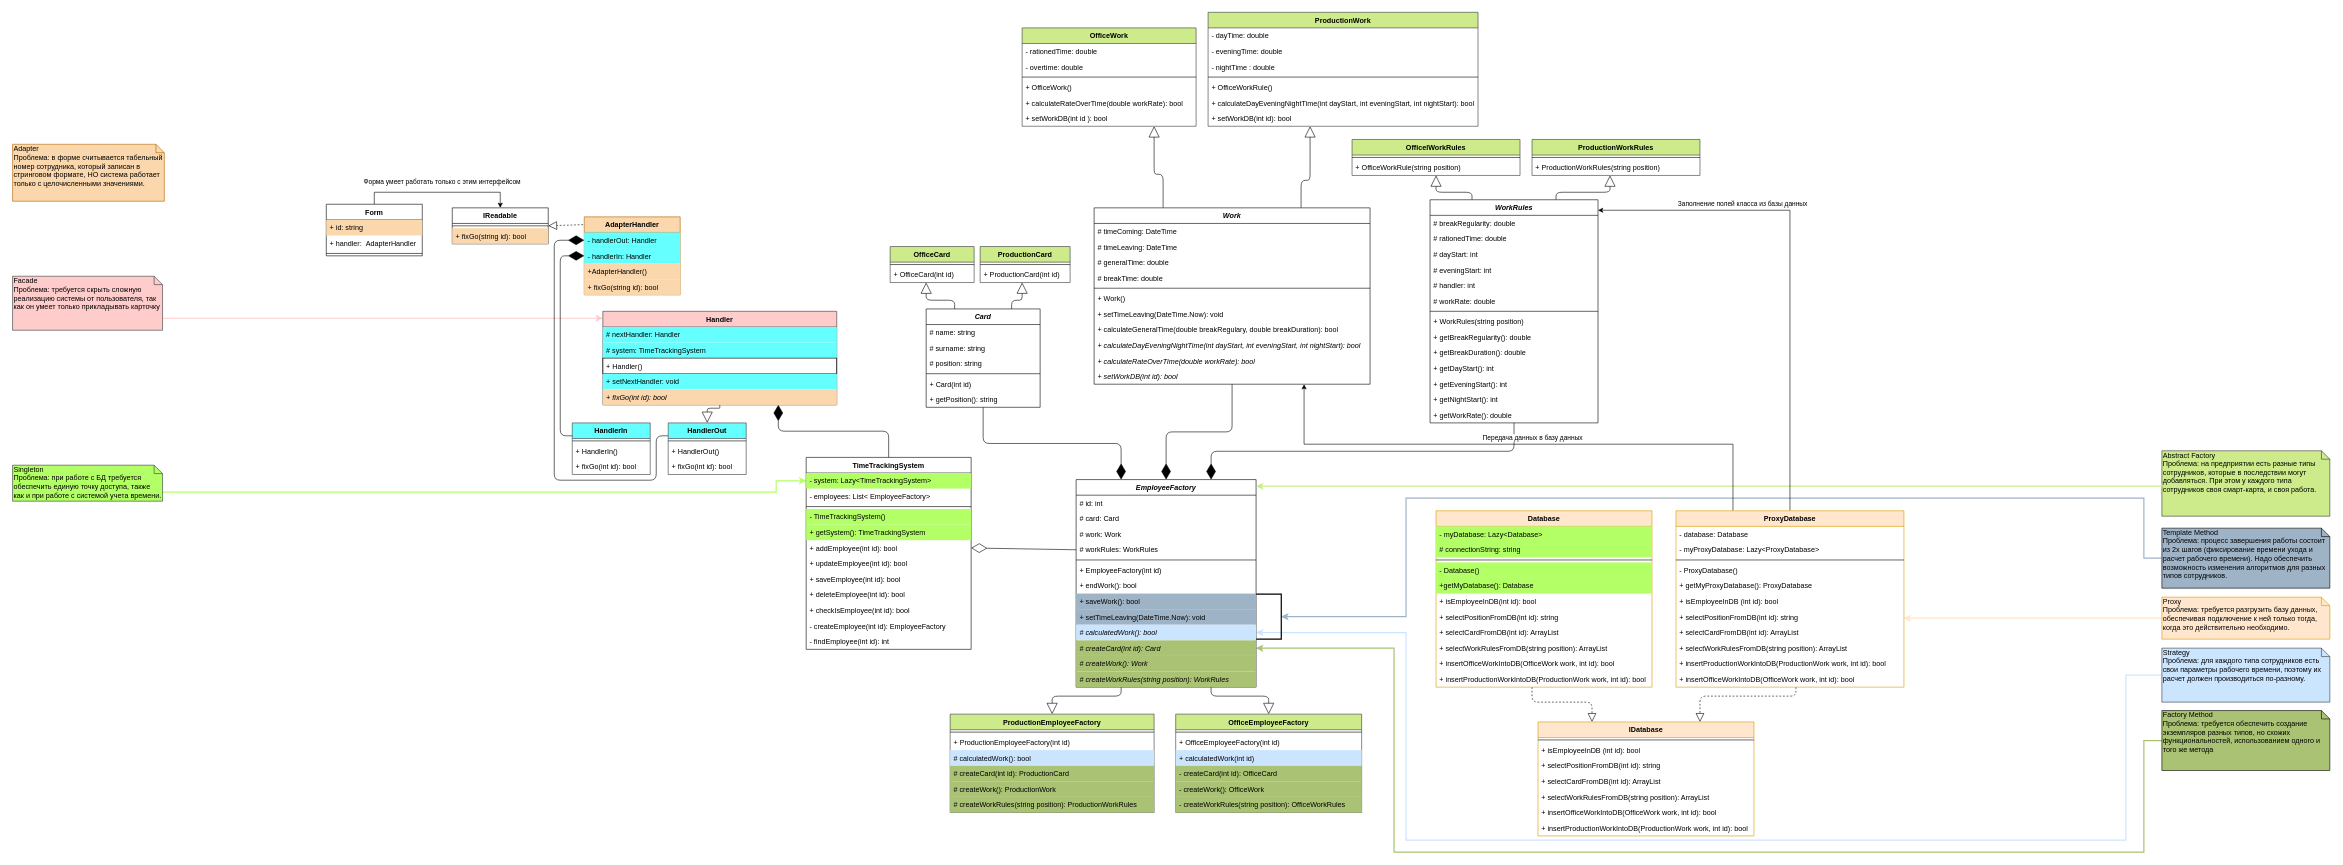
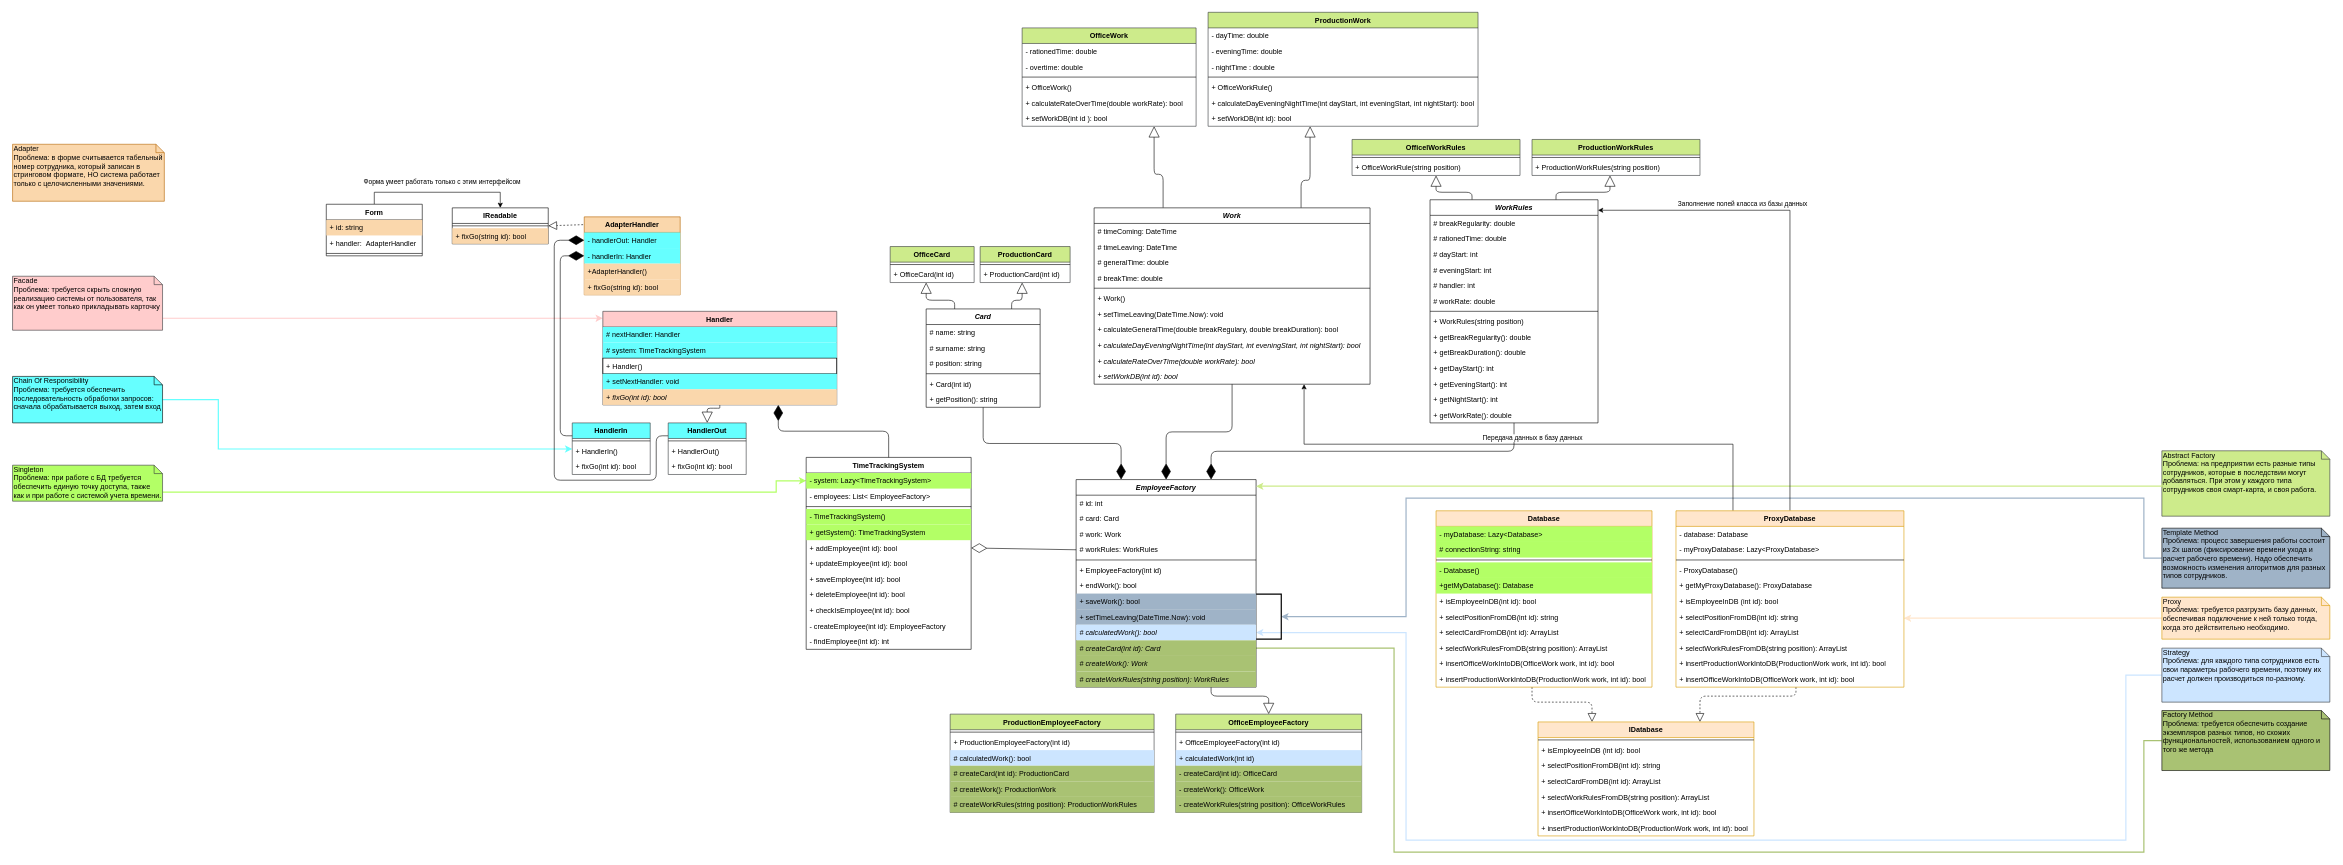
none -> (87, 400)
none -> (216, 400)
(1263, 648) -> (1261, 648)
(1086, 696) -> none
